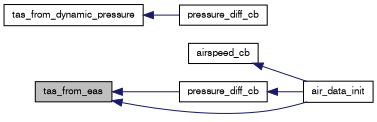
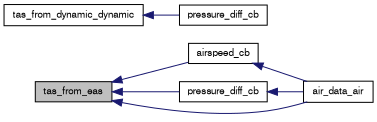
(74, 15) -> (74, 15)
none -> (155, 71)
(338, 92) -> (338, 92)
